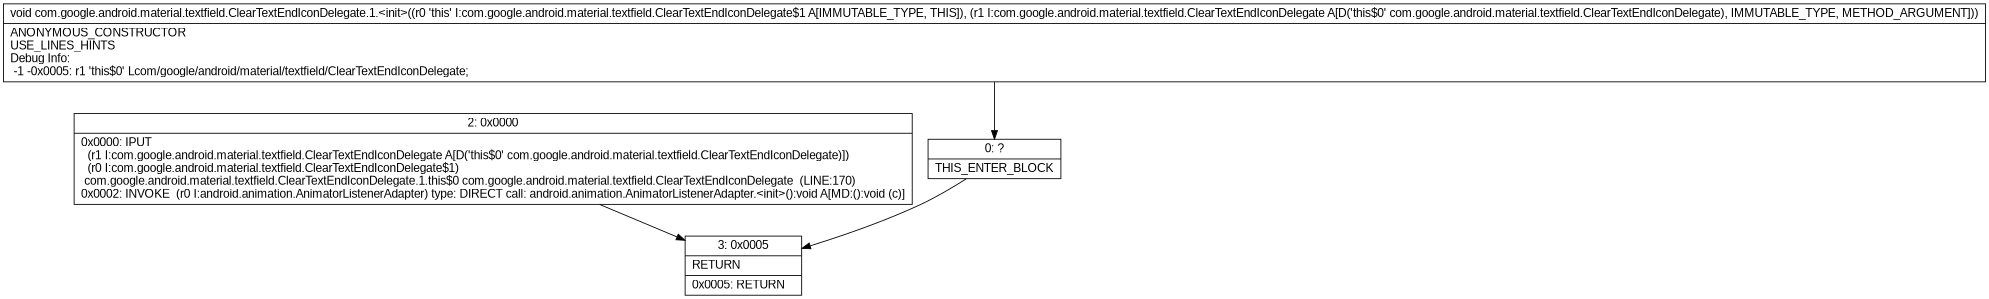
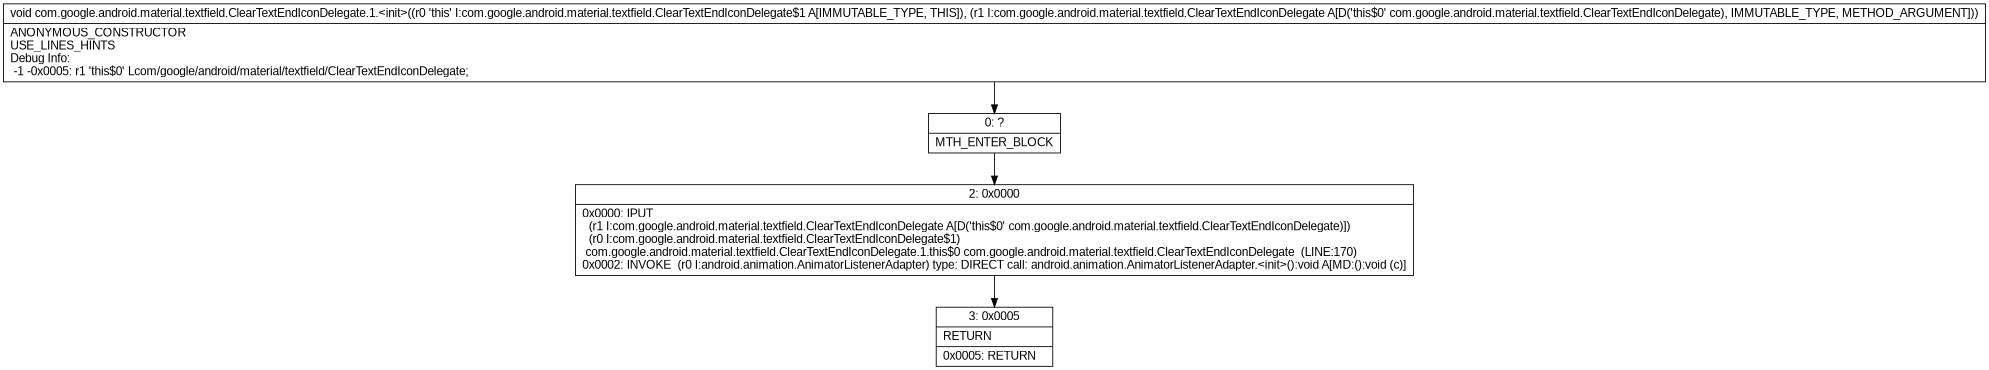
(994, 168) -> (994, 143)
(891, 218) -> (994, 165)
